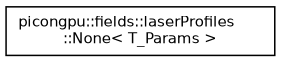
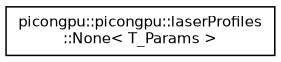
(140, 31) -> (140, 31)
